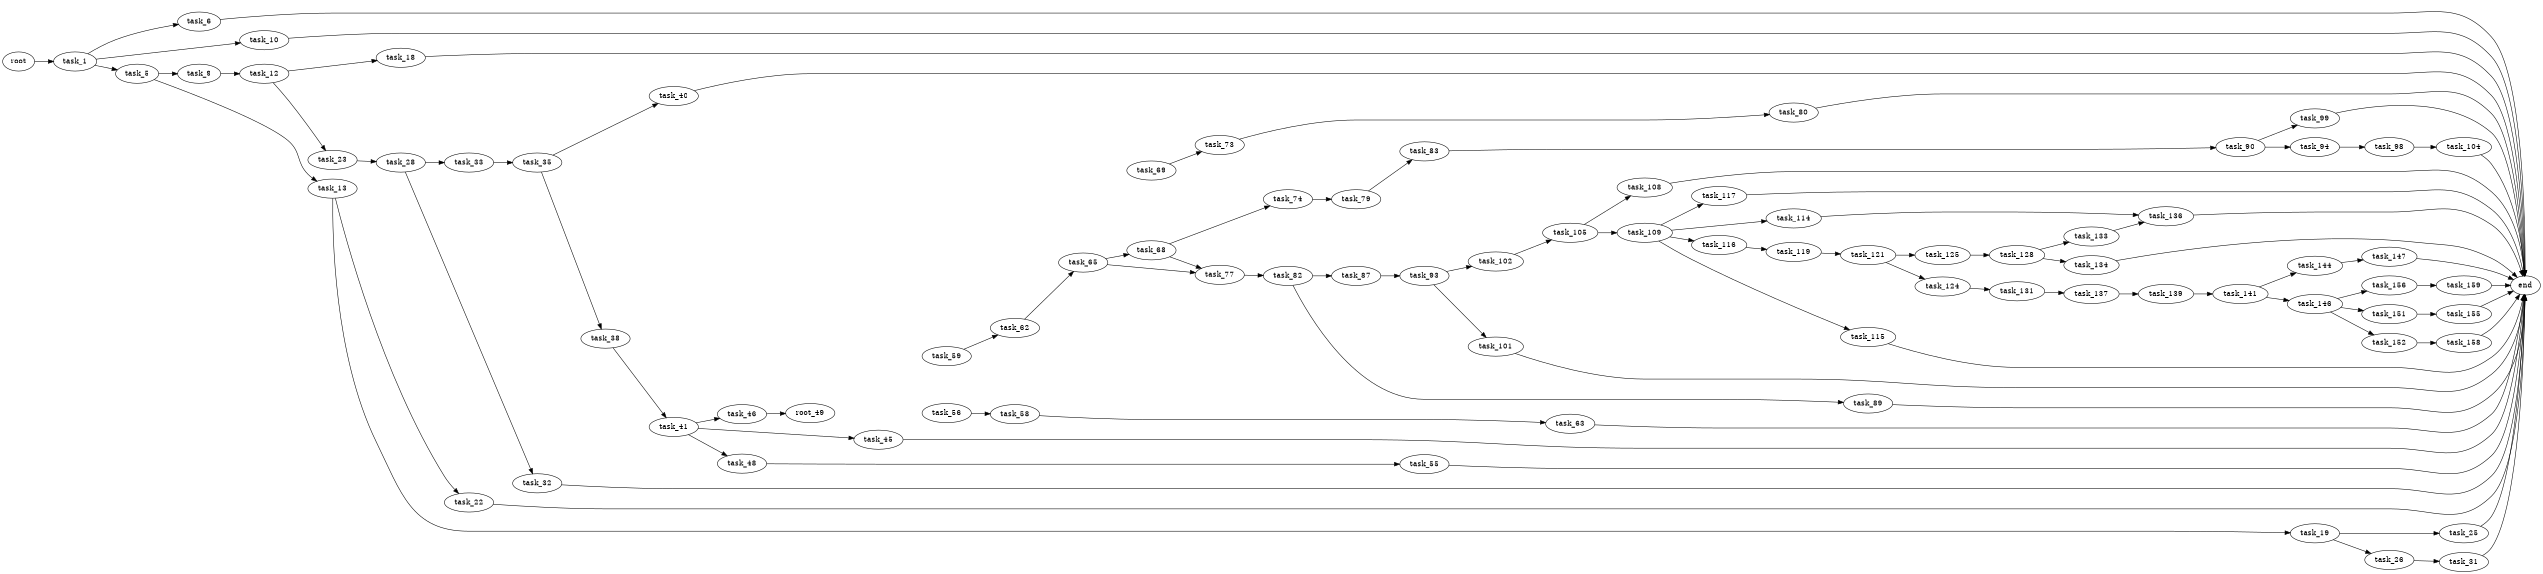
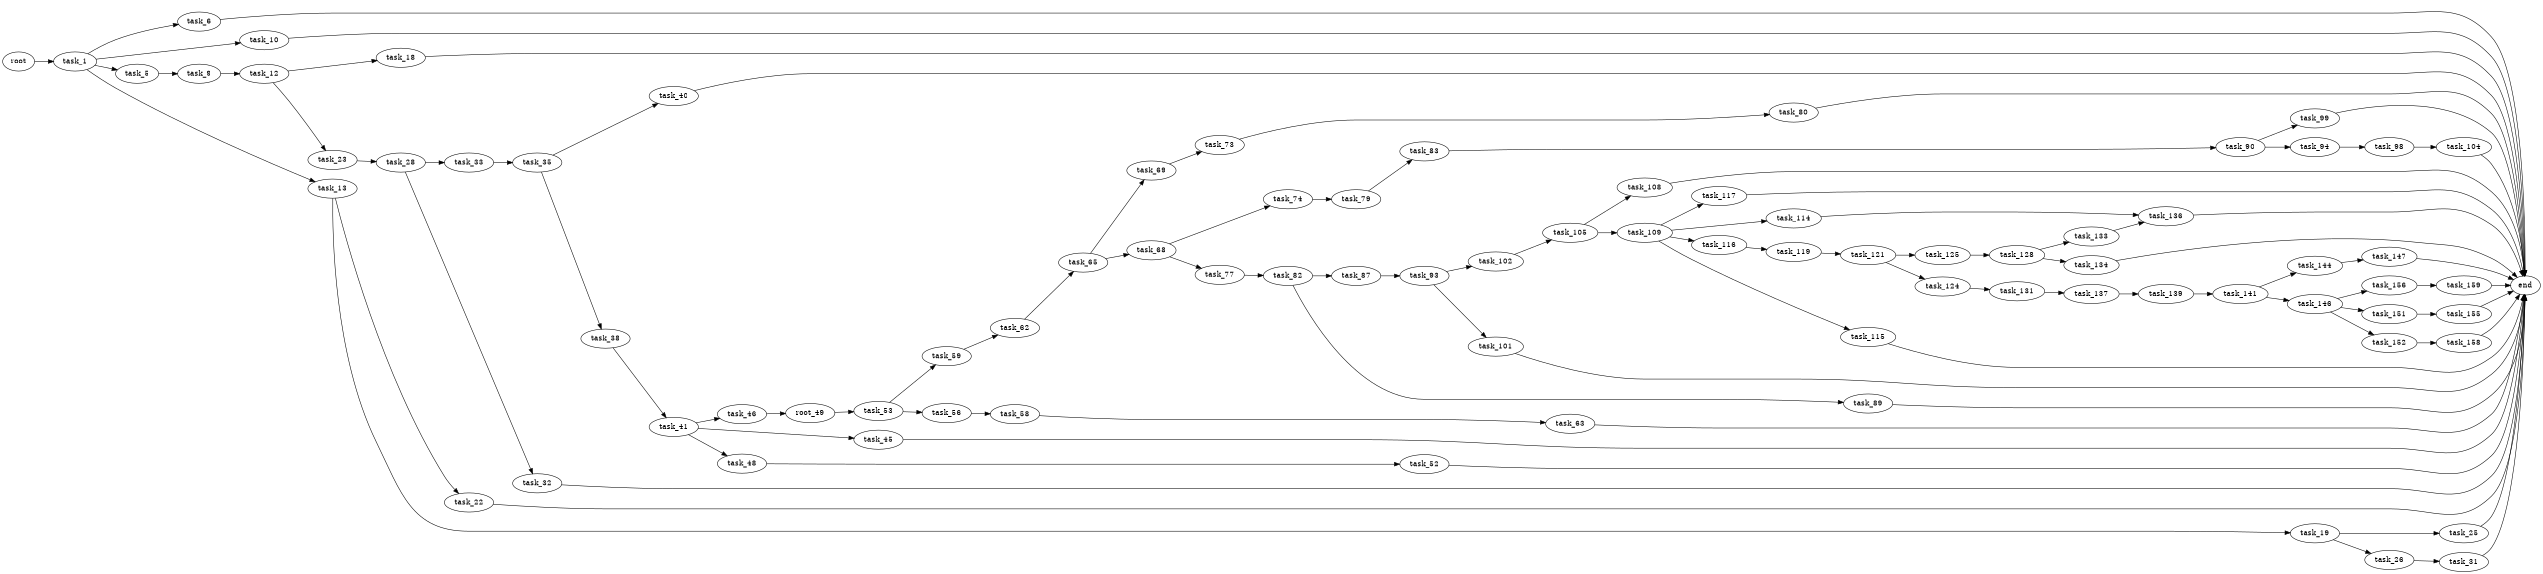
(244, 116) -> (196, 129)
(1149, 268) -> (1116, 219)
none -> (878, 411)
(1424, 464) -> (1424, 464)
